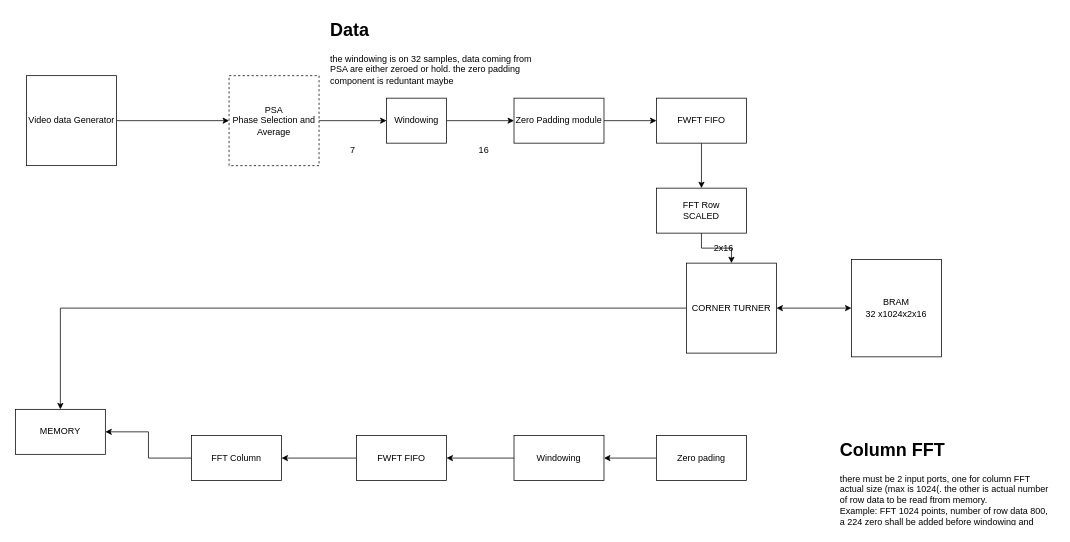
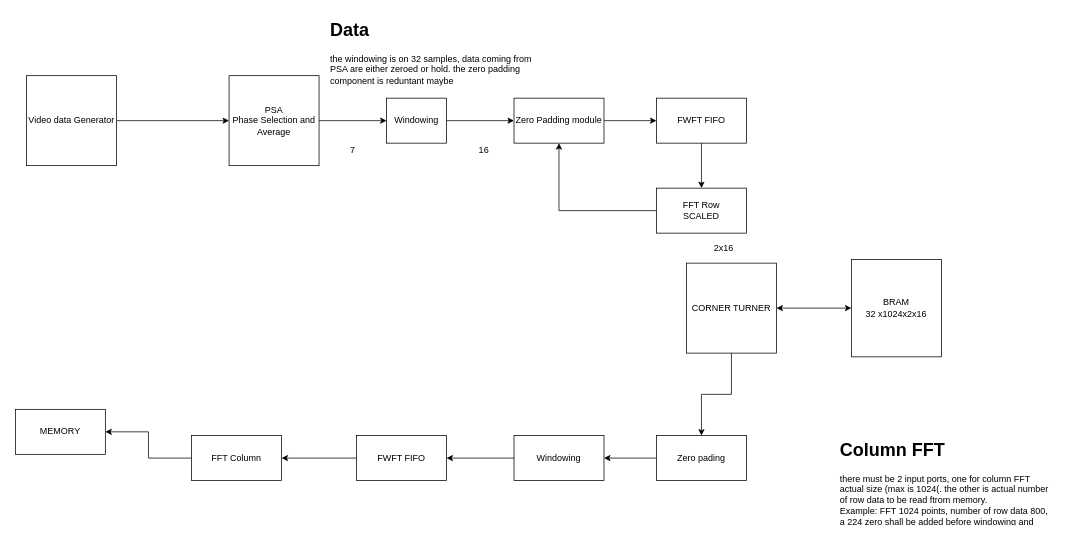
(274, 120) -> (274, 120)
(702, 241) -> (607, 210)
(60, 355) -> (720, 394)
